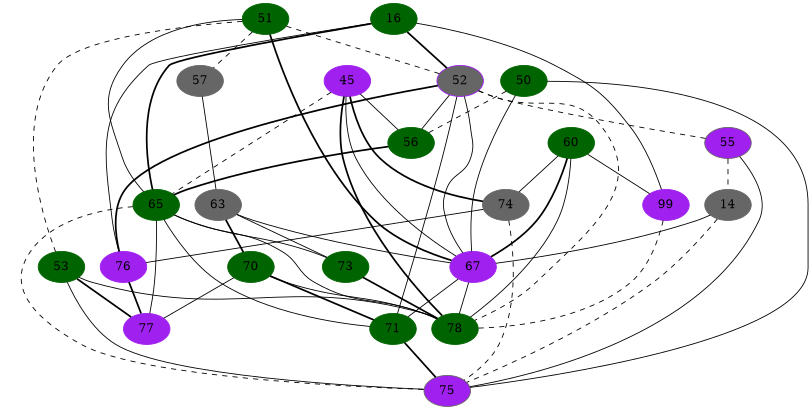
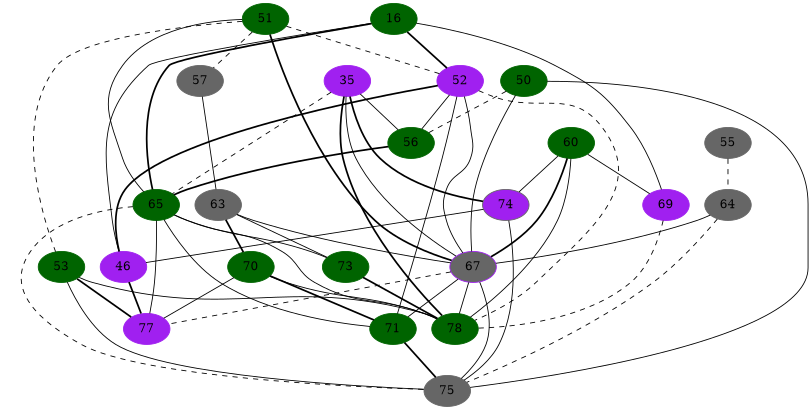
(347, 81) -> (347, 81)
(460, 81) -> (460, 81)
(580, 116) -> none
(728, 143) -> (728, 143)
(506, 205) -> (506, 205)
(666, 205) -> (666, 205)
(728, 205) -> (728, 205)
(123, 267) -> (123, 267)
(473, 267) -> (473, 267)
none -> (282, 303)
(510, 308) -> (510, 308)
(664, 318) -> (488, 334)
(447, 391) -> (447, 391)
